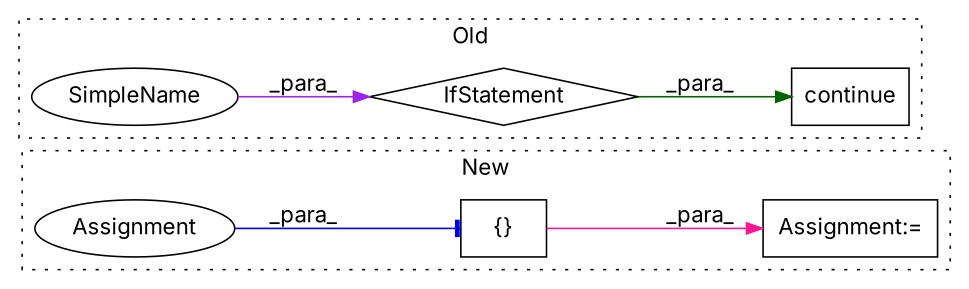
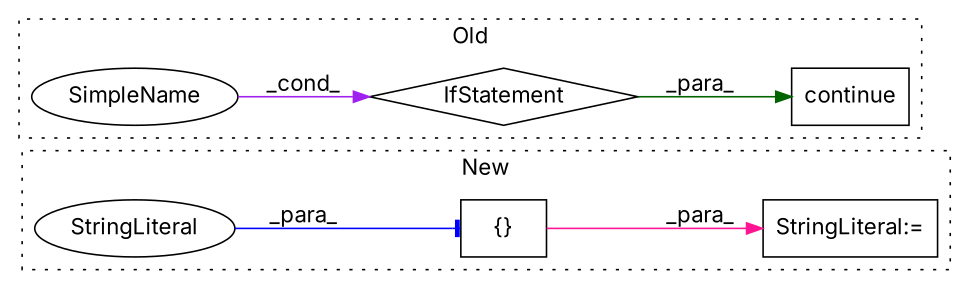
(304, 85) -> (304, 85)
(135, 228) -> (135, 228)
(850, 228) -> (850, 228)
